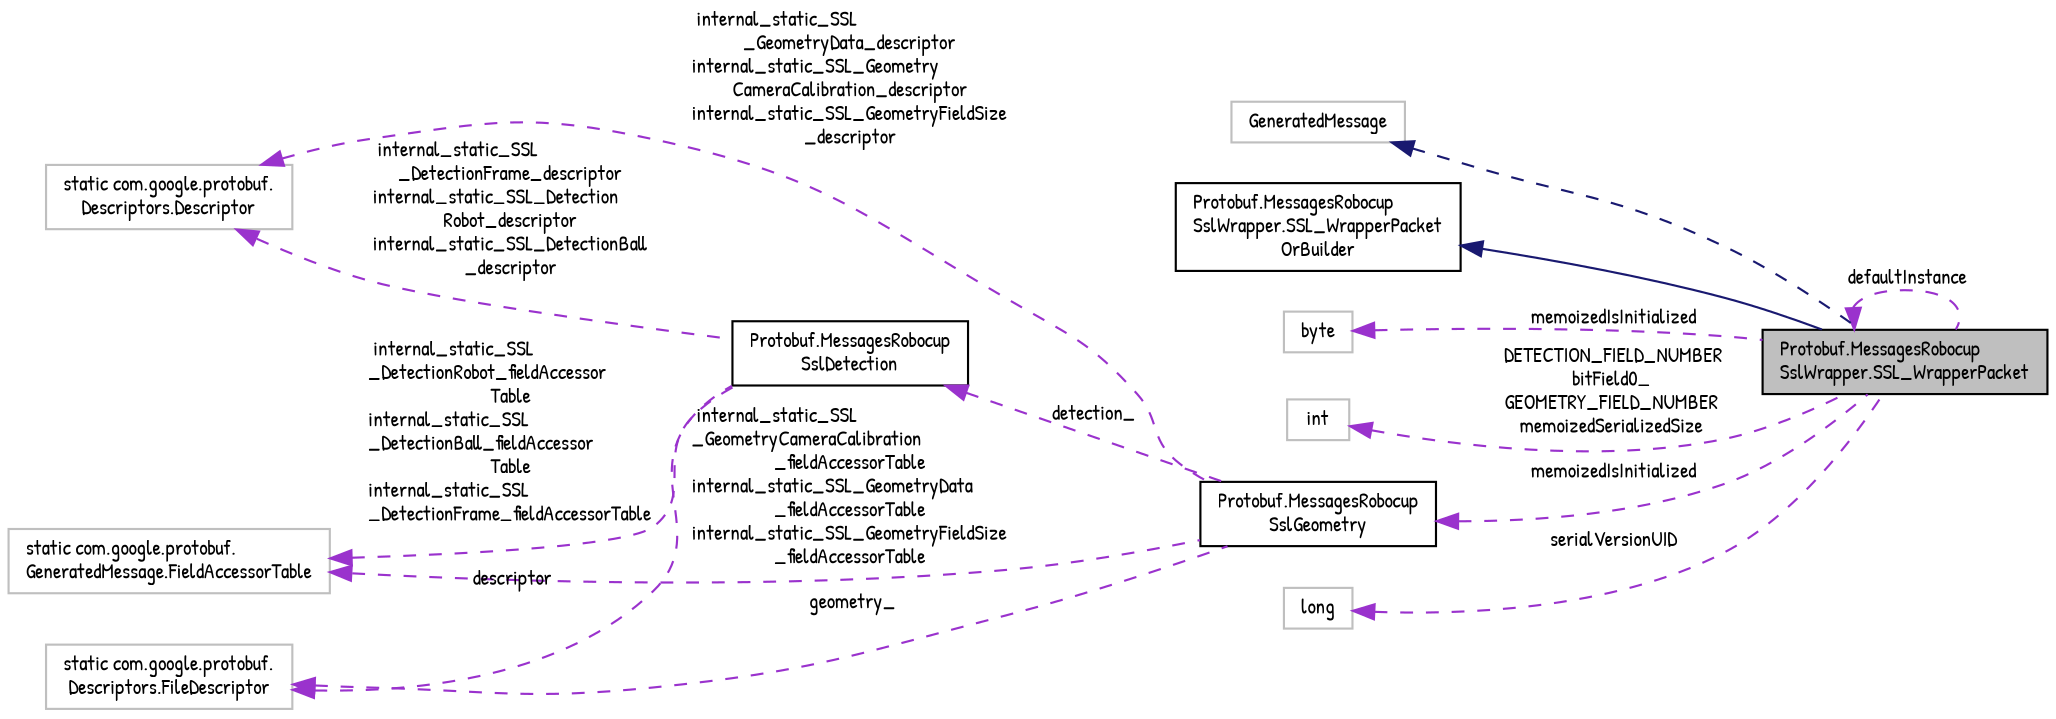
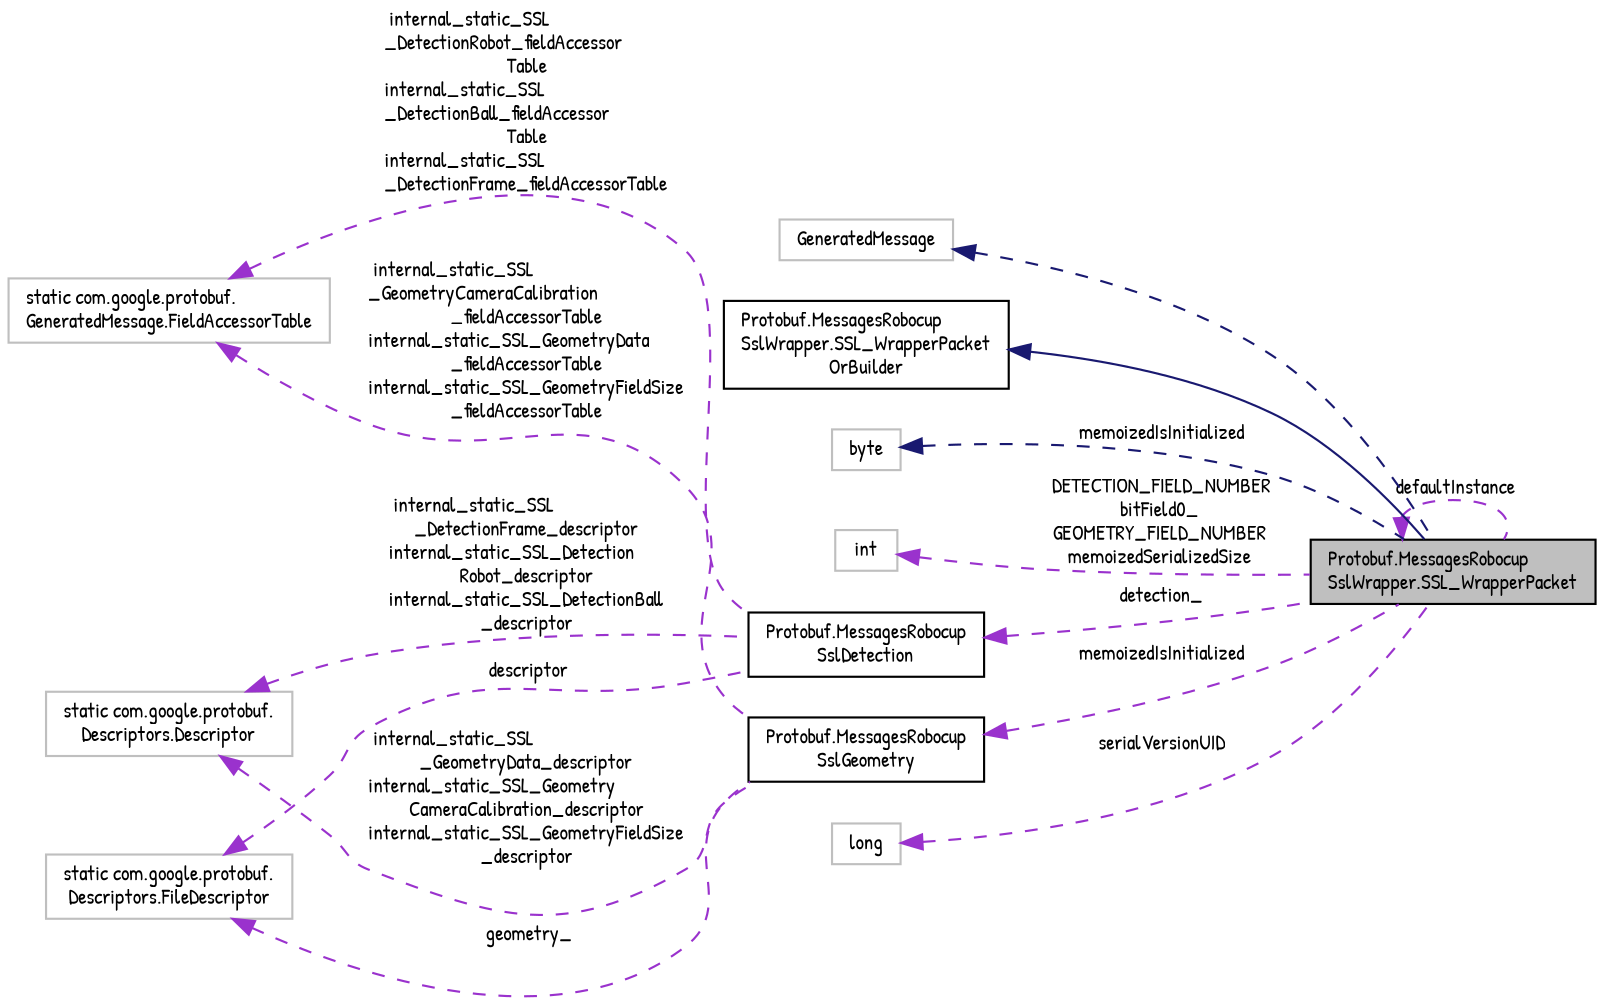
(1569, 329) -> (1172, 455)
(1095, 437) -> (1159, 622)
